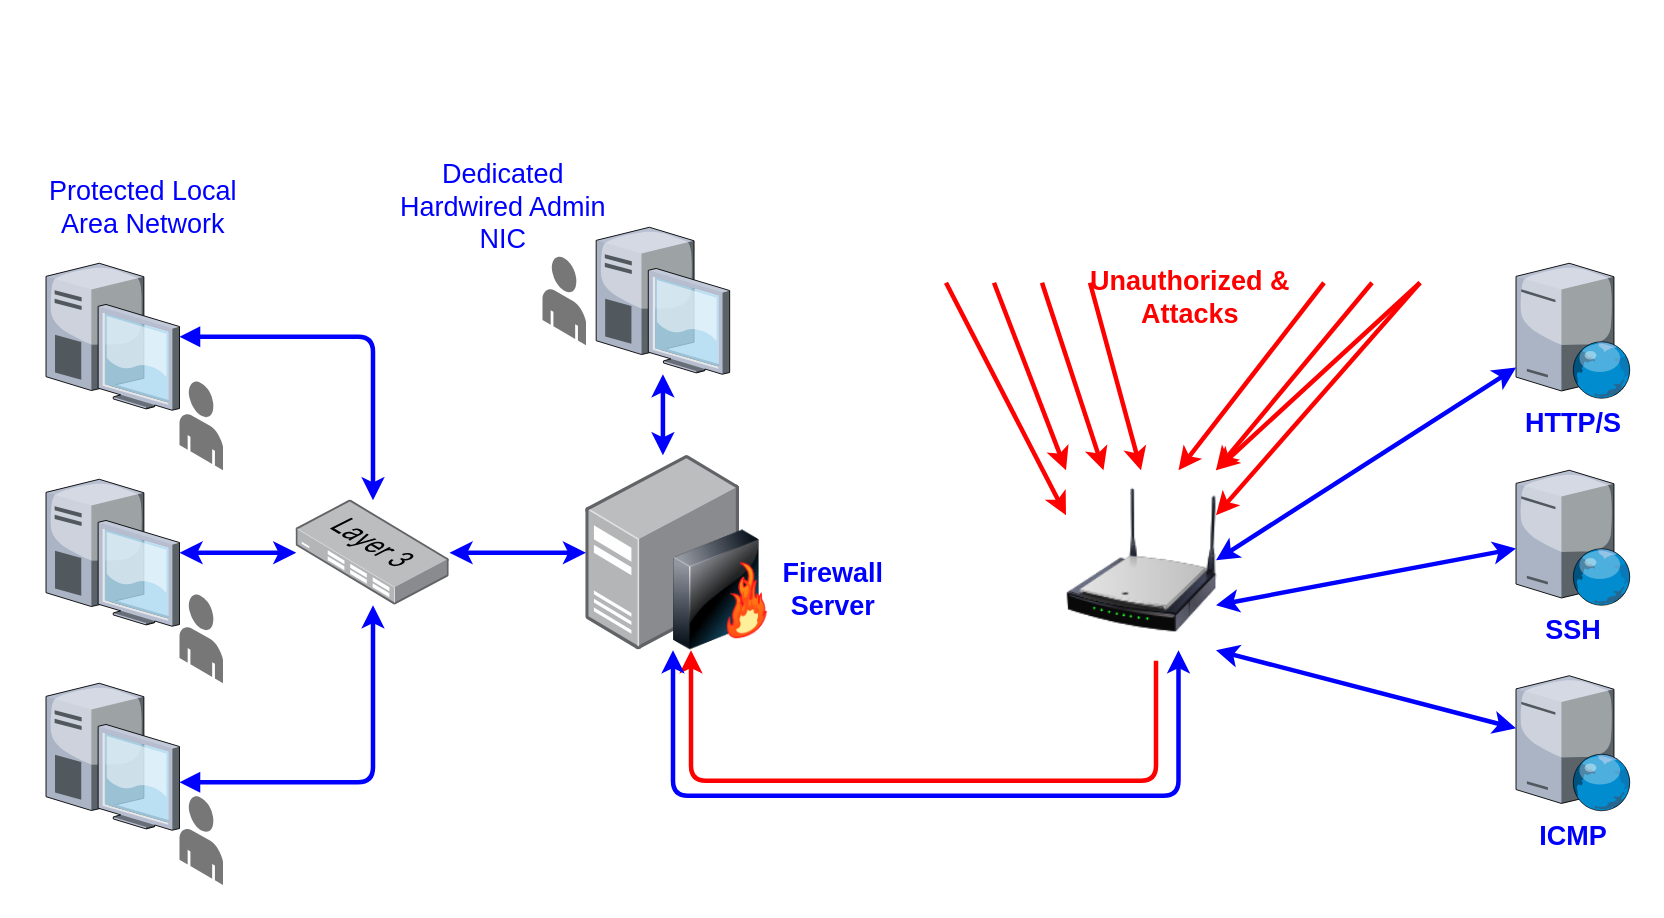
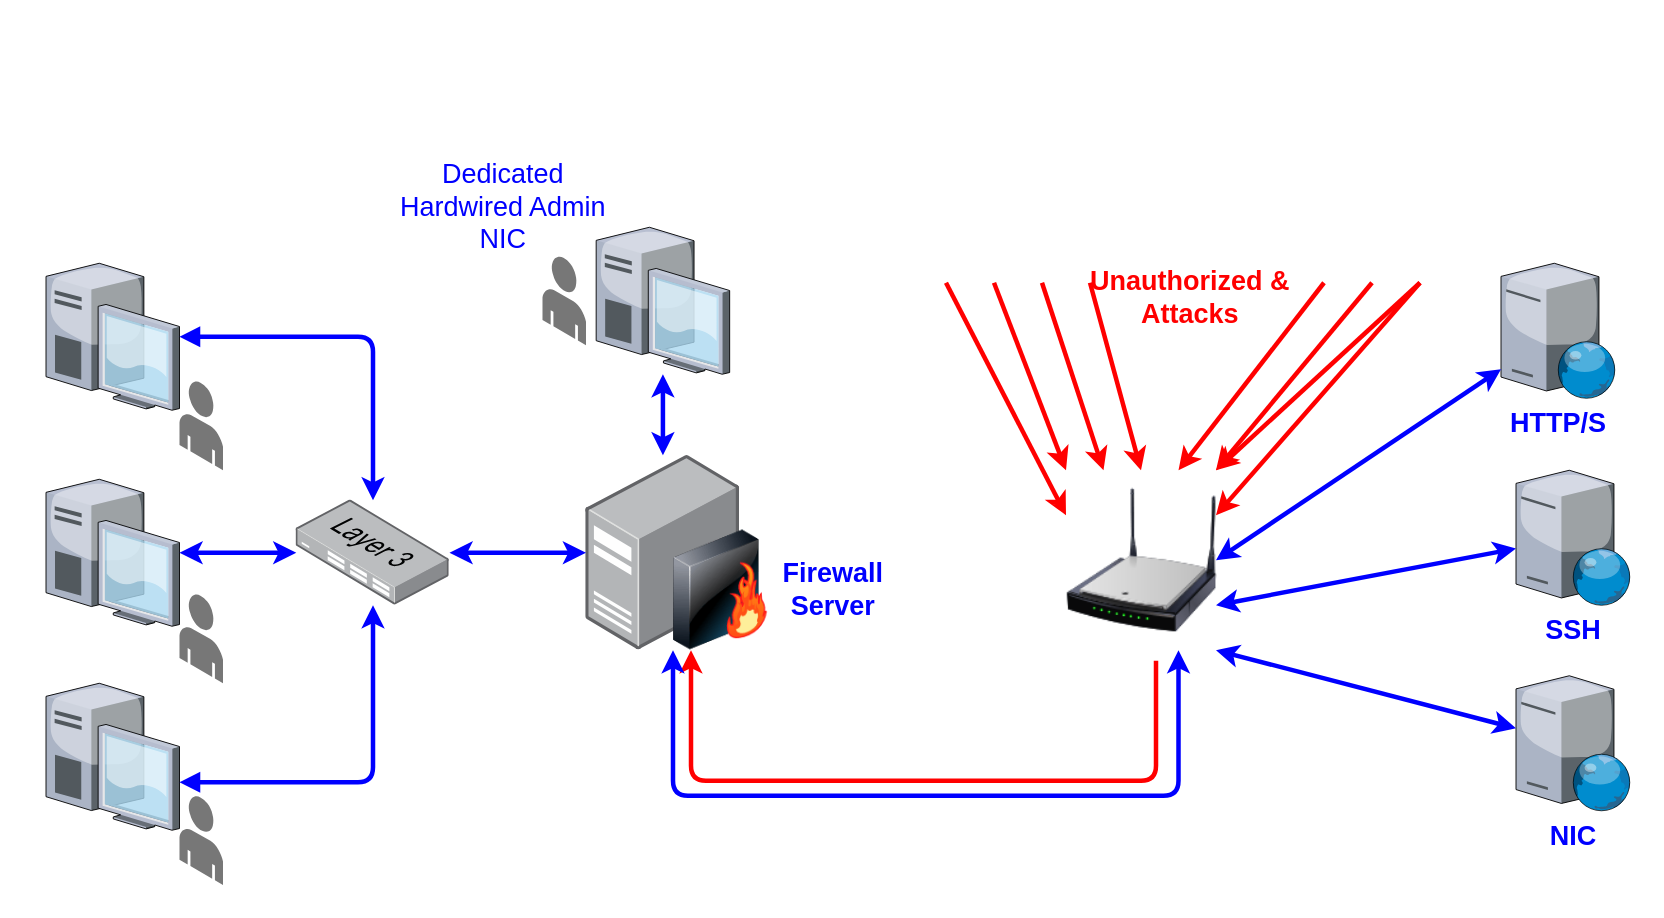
(143, 208) -> none
(1573, 331) -> (1558, 331)
(1574, 837) -> (1574, 837)
